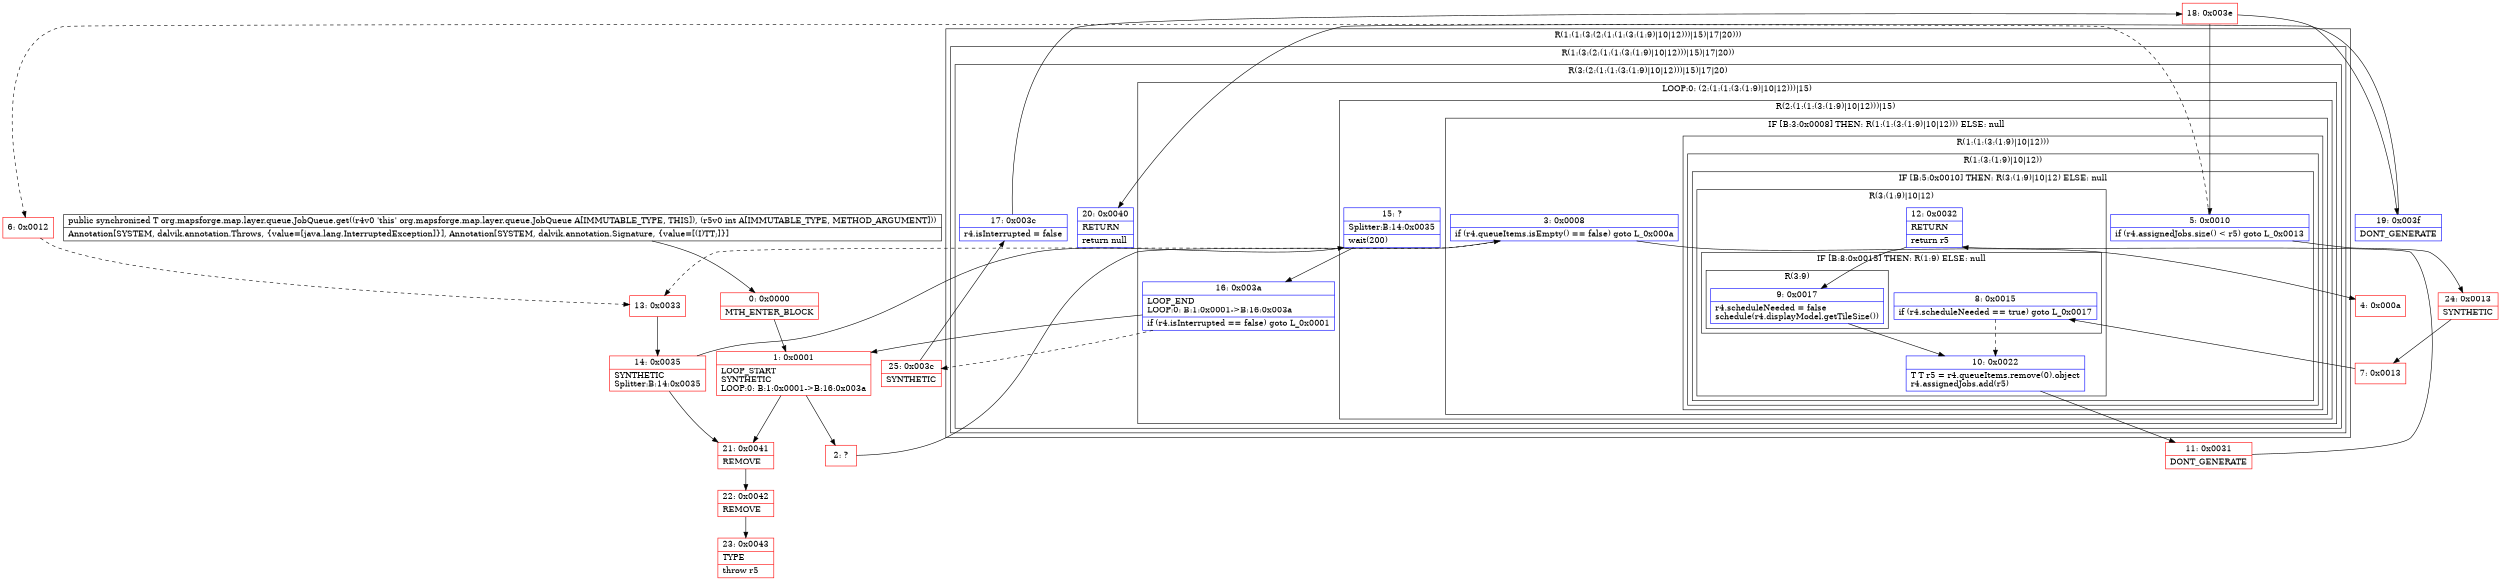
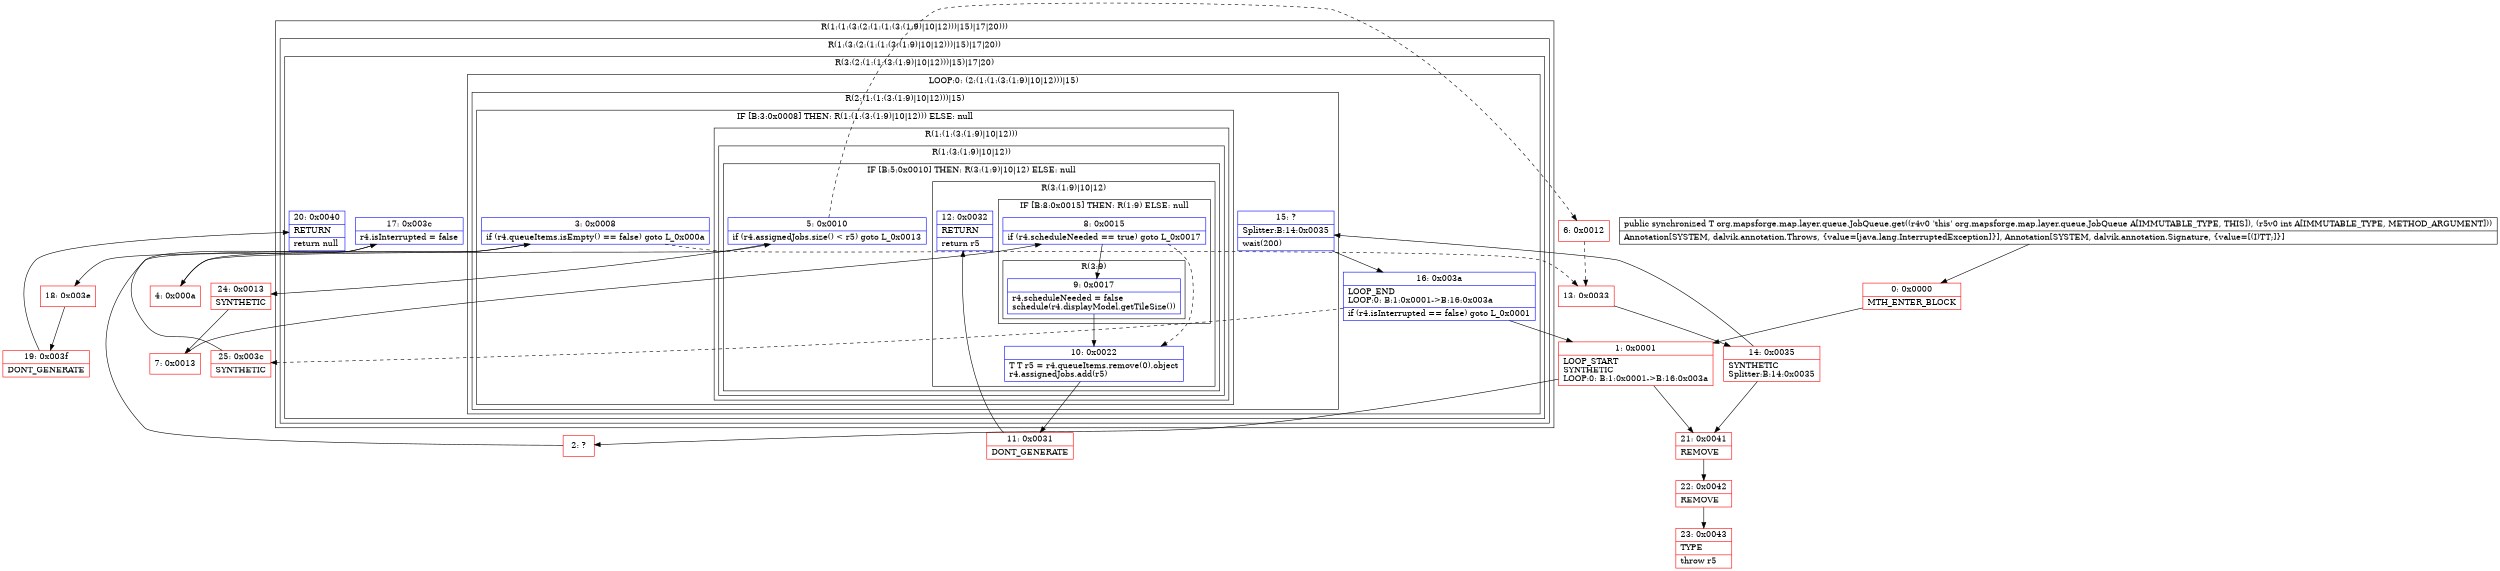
(2210, 112) -> (512, 252)
(2398, 228) -> (46, 364)
(1865, 263) -> (1100, 257)
